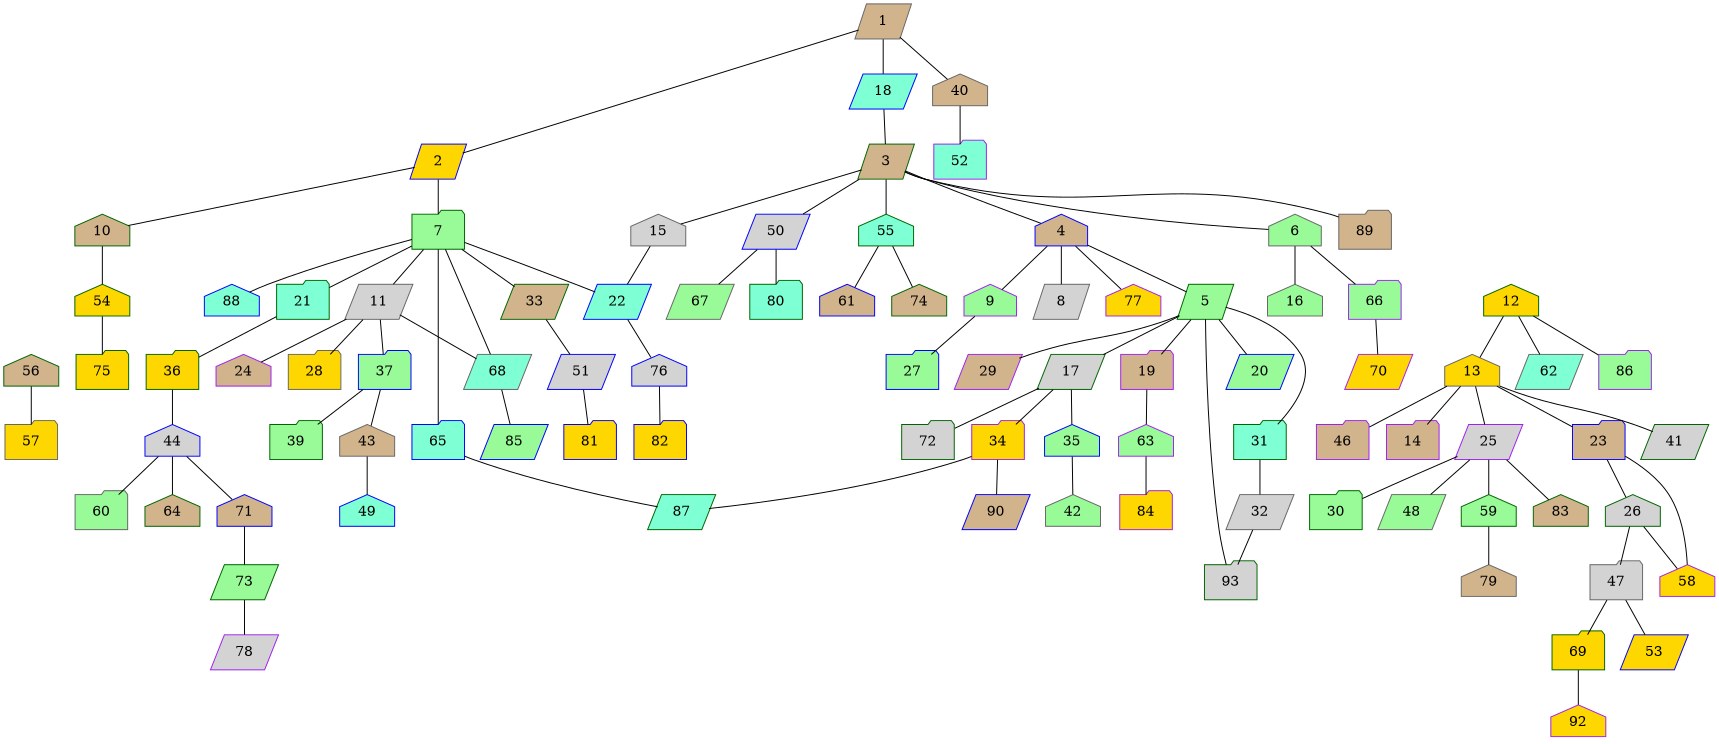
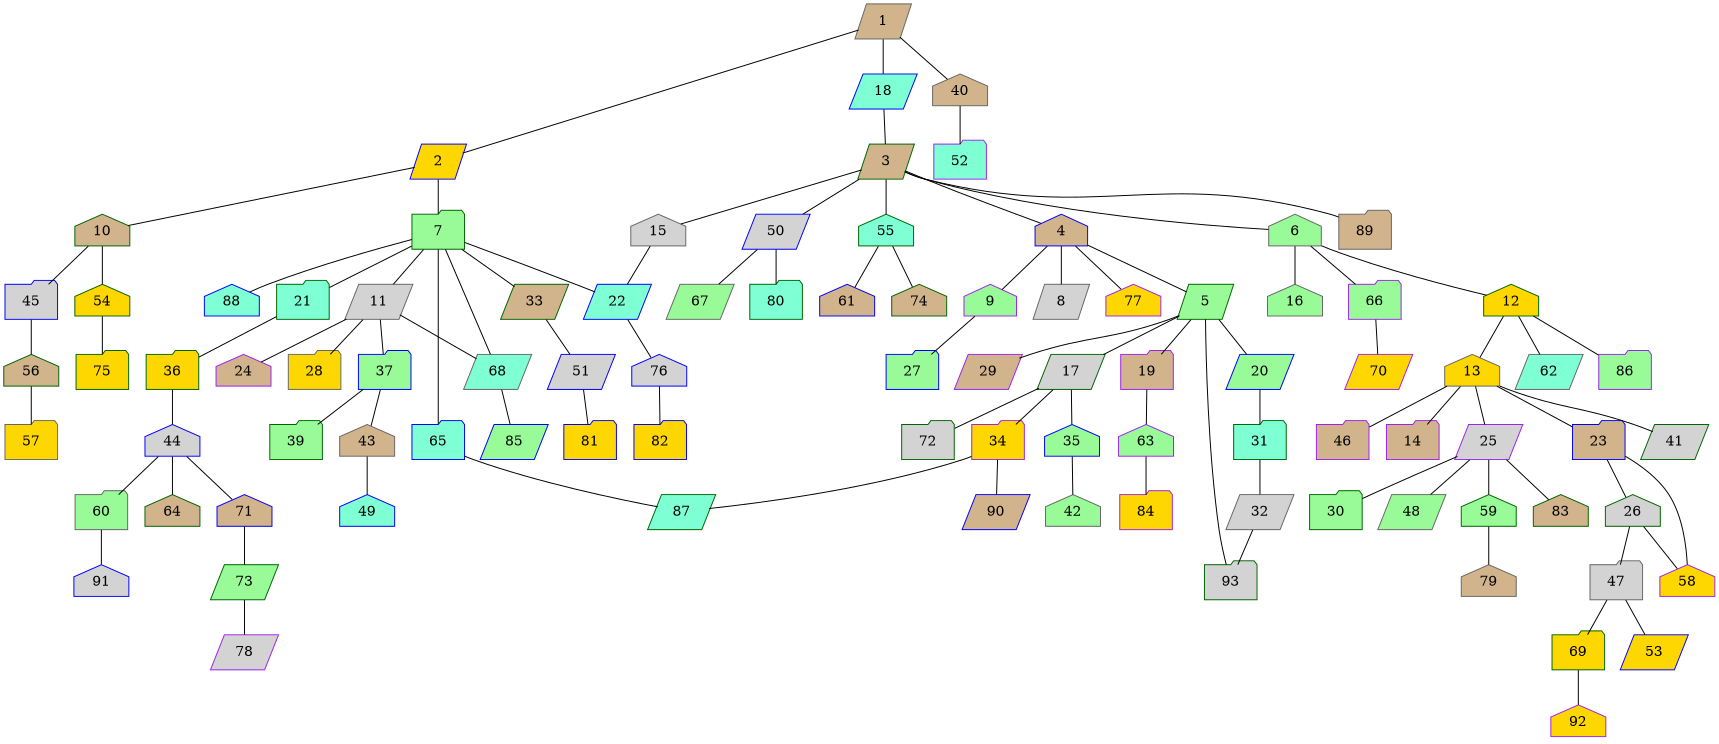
none -> (1403, 273)
none -> (31, 302)
(1297, 350) -> (1260, 407)
none -> (101, 582)
